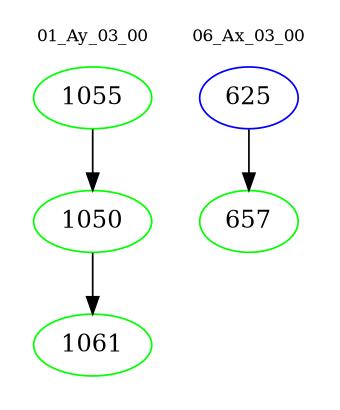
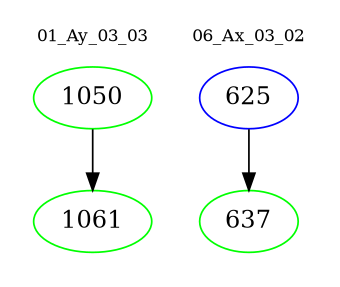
(93, 37) -> (93, 37)
(249, 37) -> (249, 37)
(93, 98) -> none
(249, 221) -> (249, 221)
